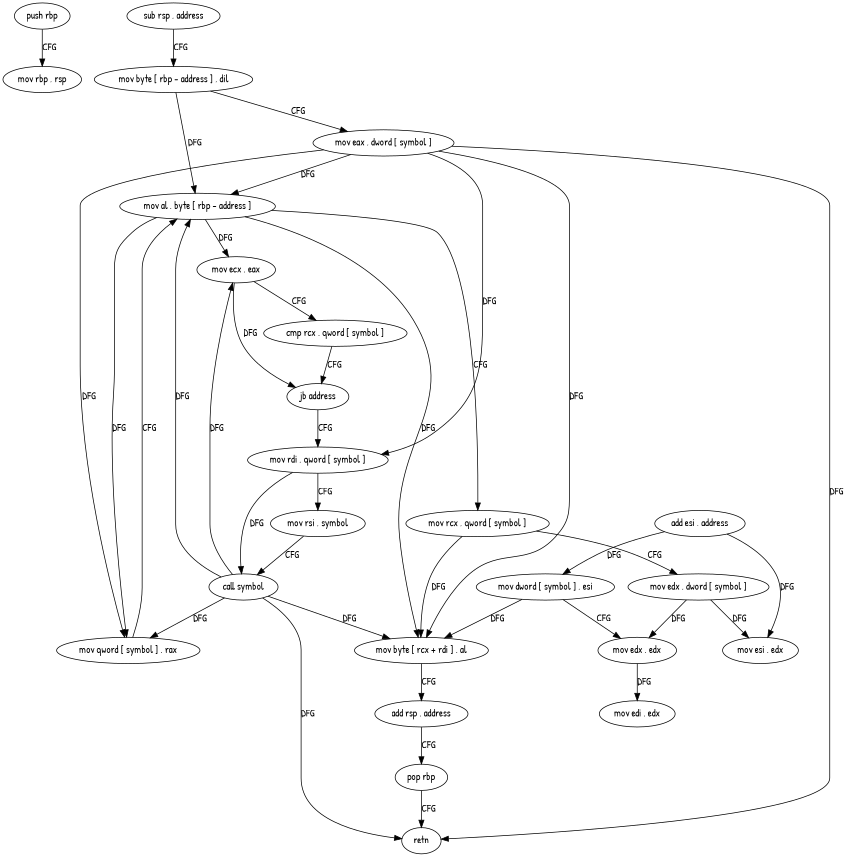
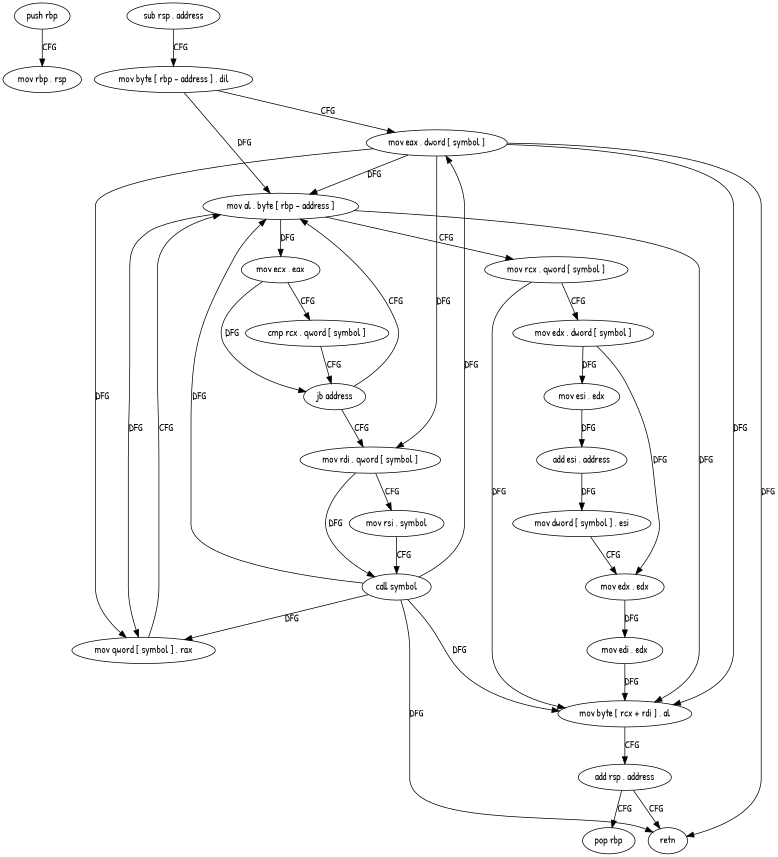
none -> (384, 299)
(210, 434) -> (464, 378)
(774, 572) -> (582, 425)
(487, 617) -> (625, 678)
(421, 805) -> (645, 806)
